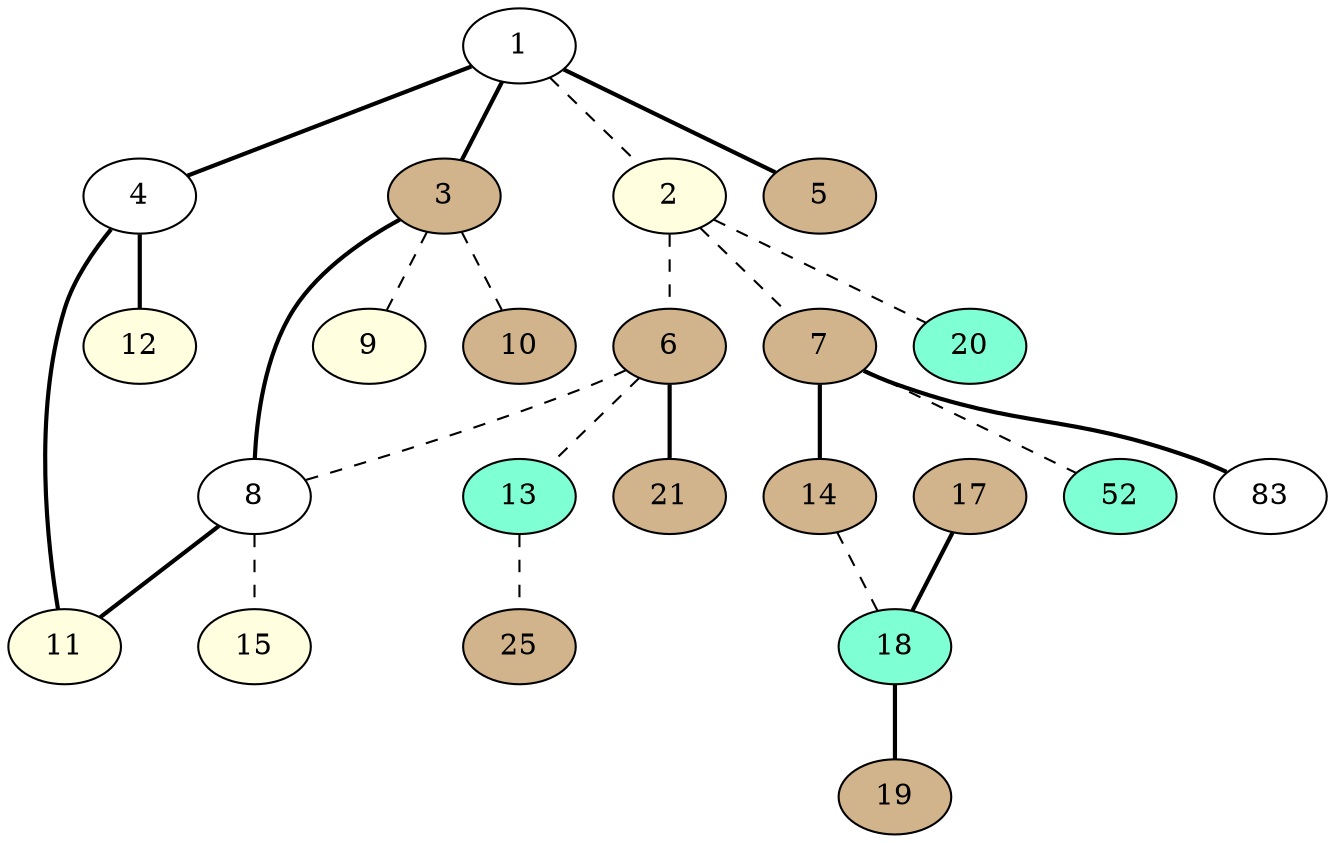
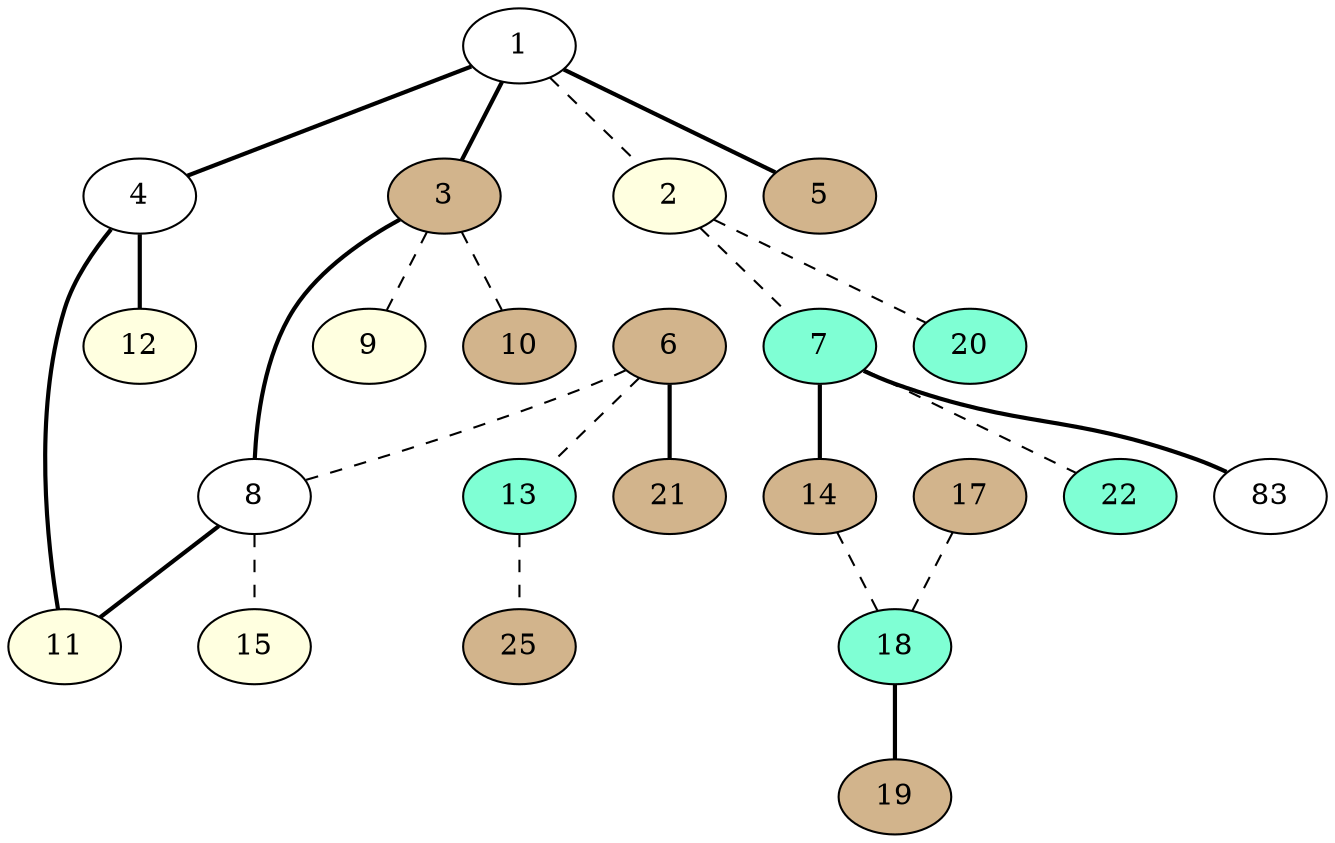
(670, 271) -> none
(820, 346) -> (820, 346)
(1120, 496) -> (1120, 496)
(932, 572) -> (932, 572)
